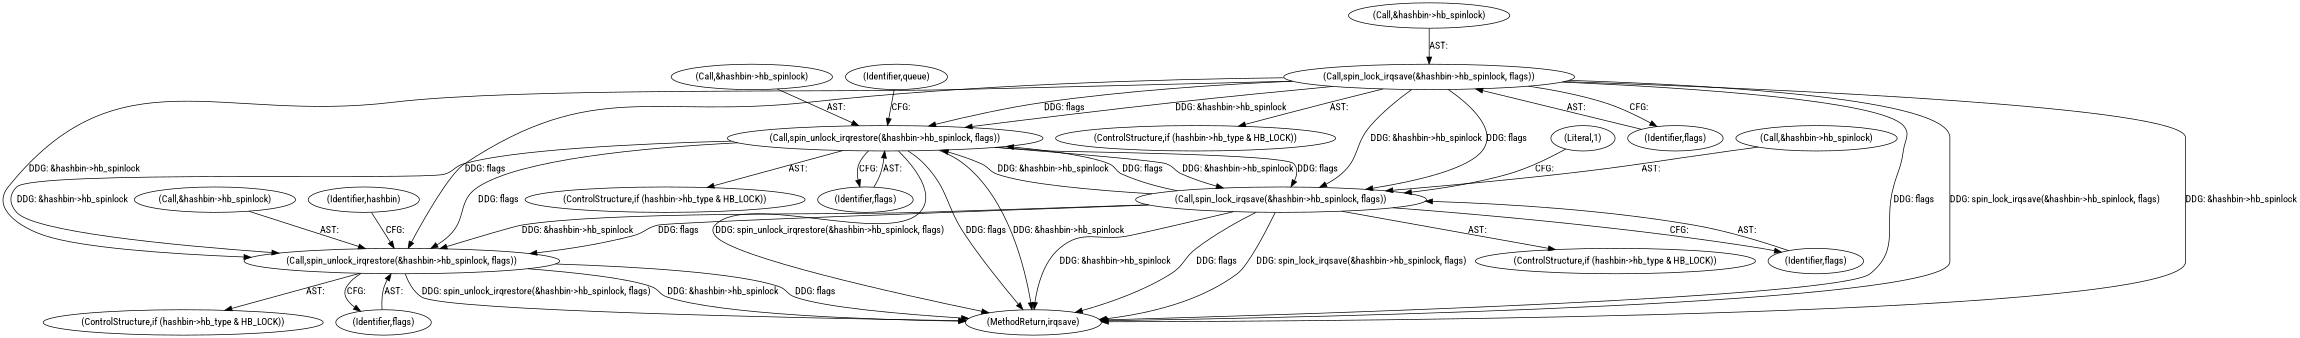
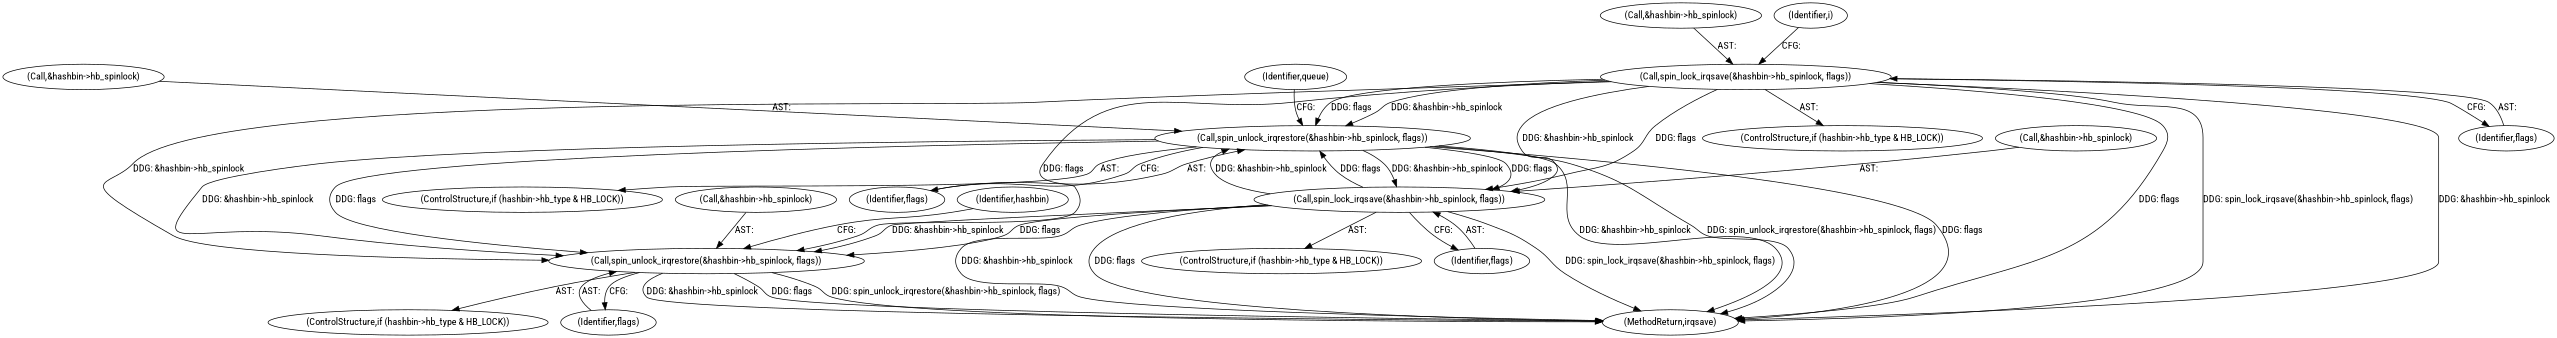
none -> (1811, 16)
(1583, 138) -> none
